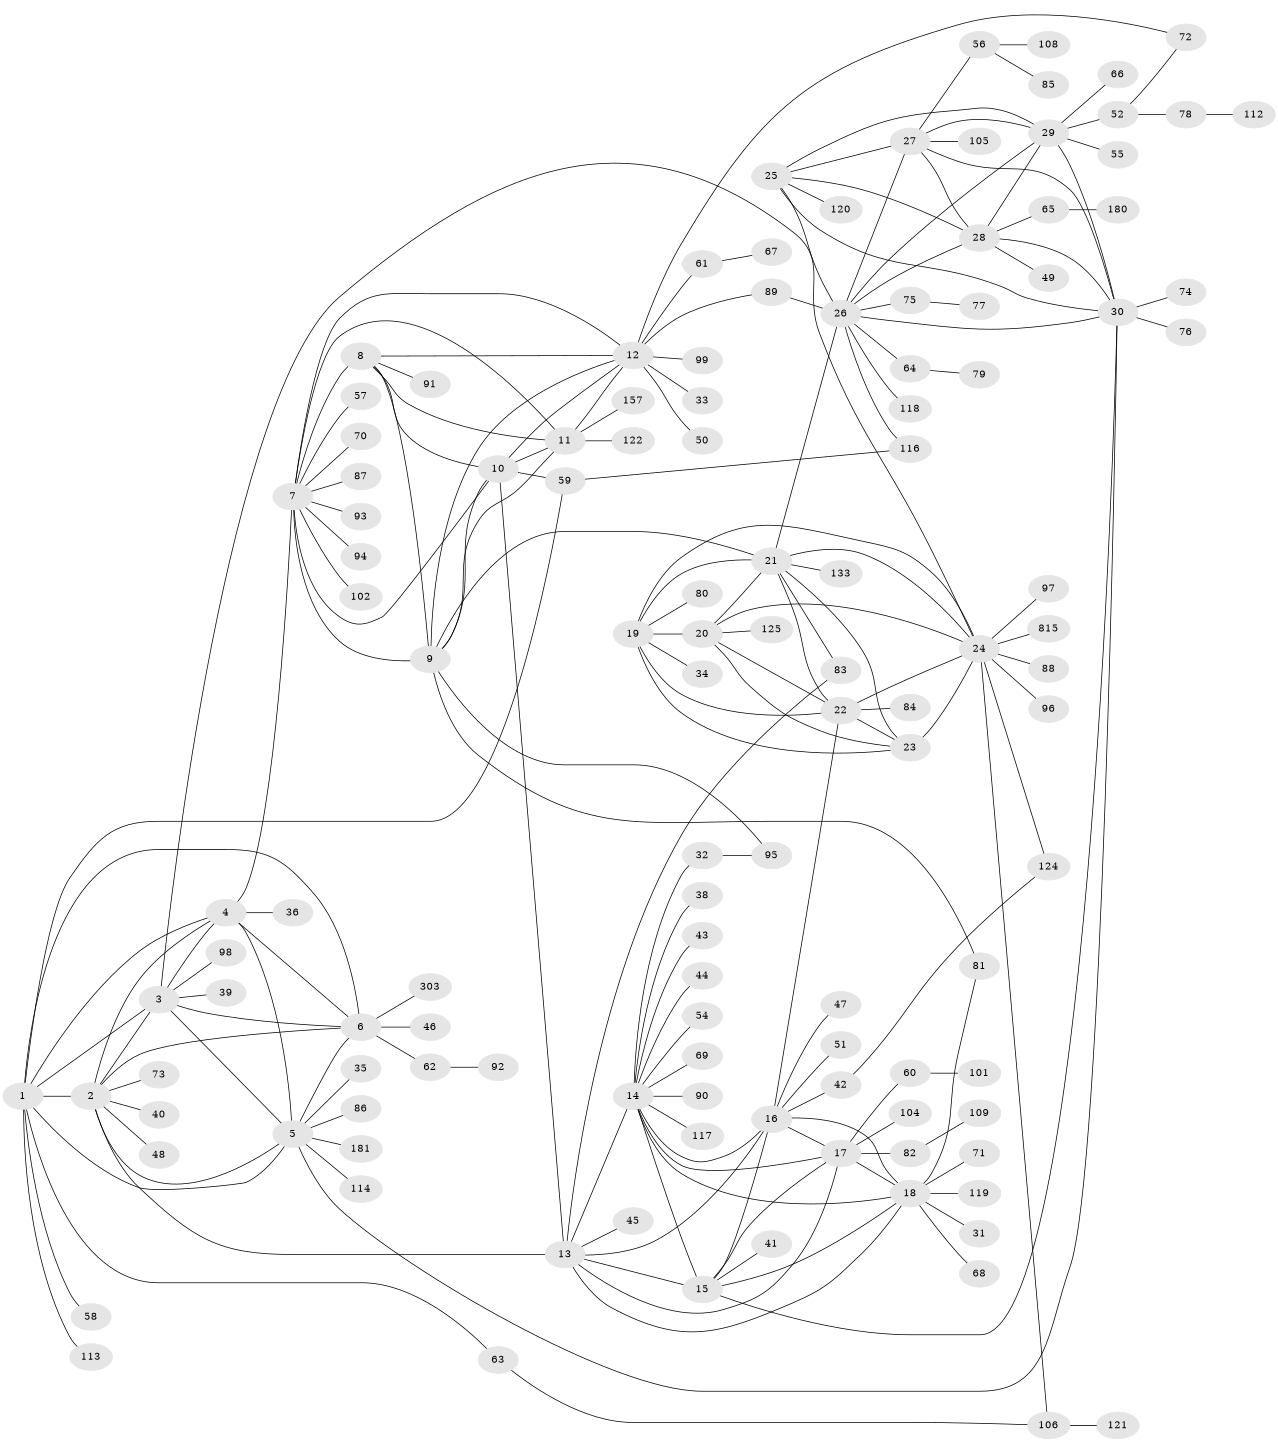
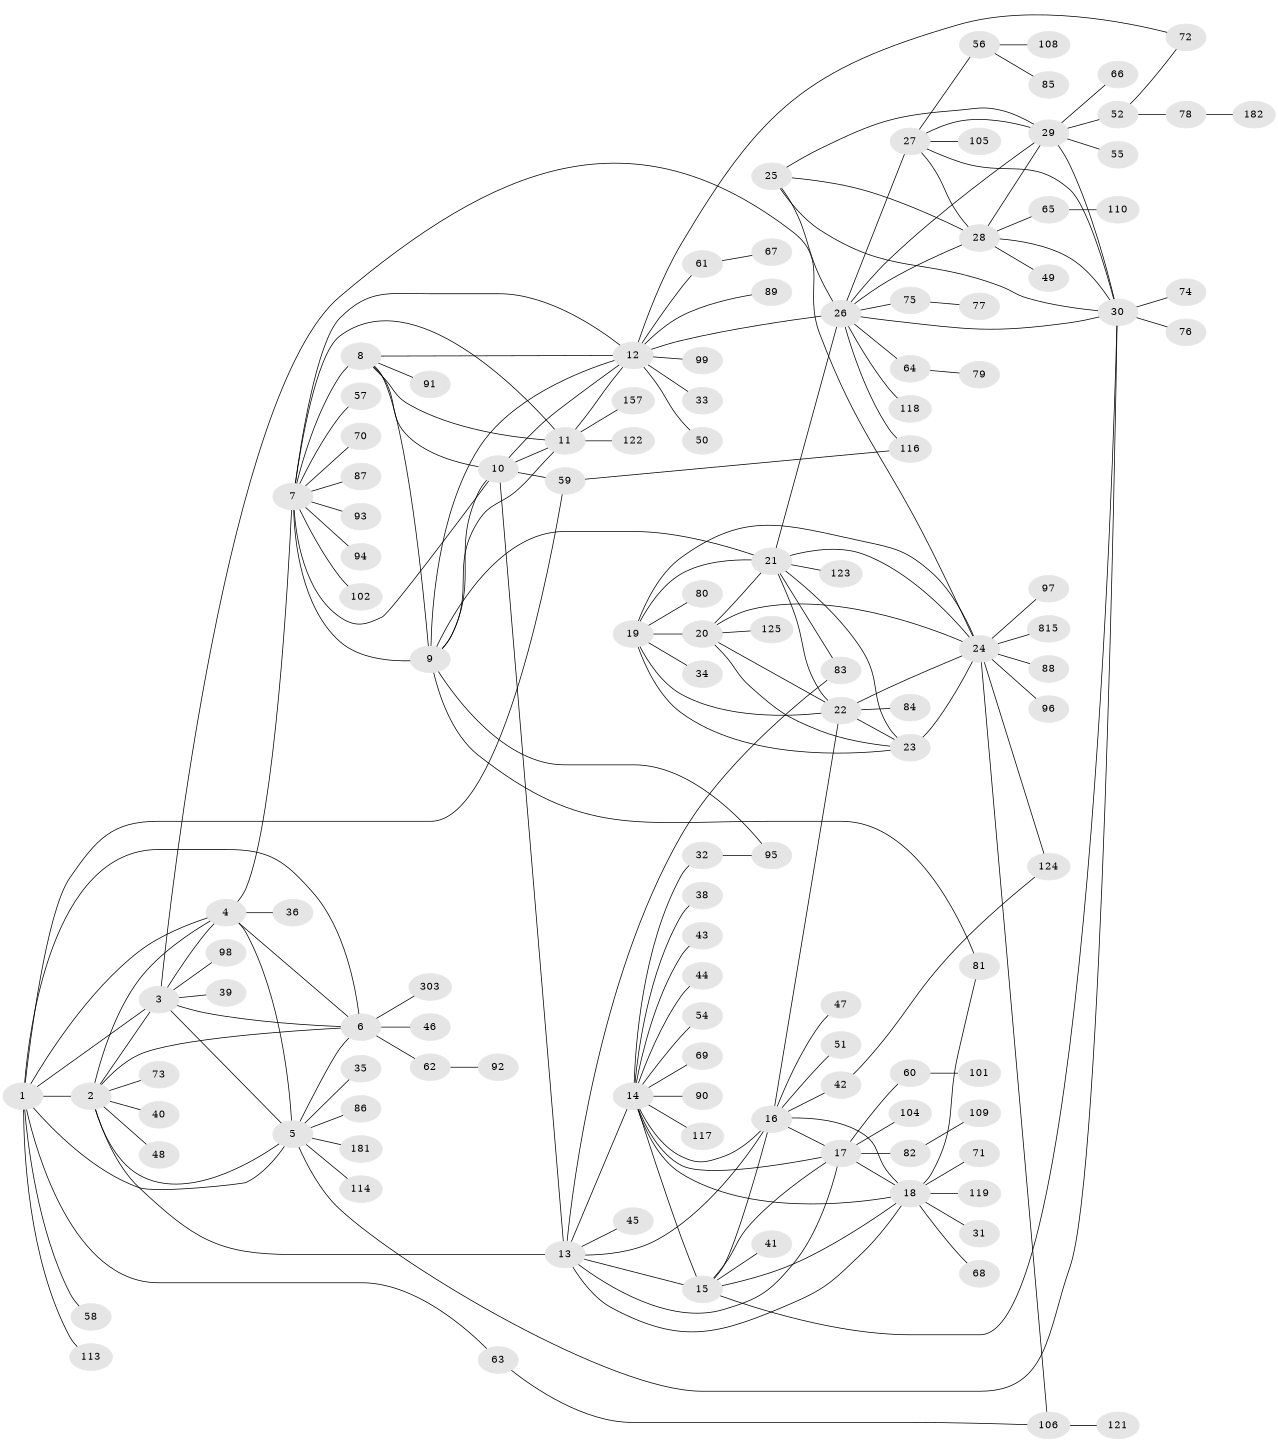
(1254, 115) -> (1254, 115)
(841, 159) -> none
(841, 210) -> none
(1118, 210) -> (1118, 210)
(806, 303) -> (736, 329)
(841, 574) -> (841, 574)
